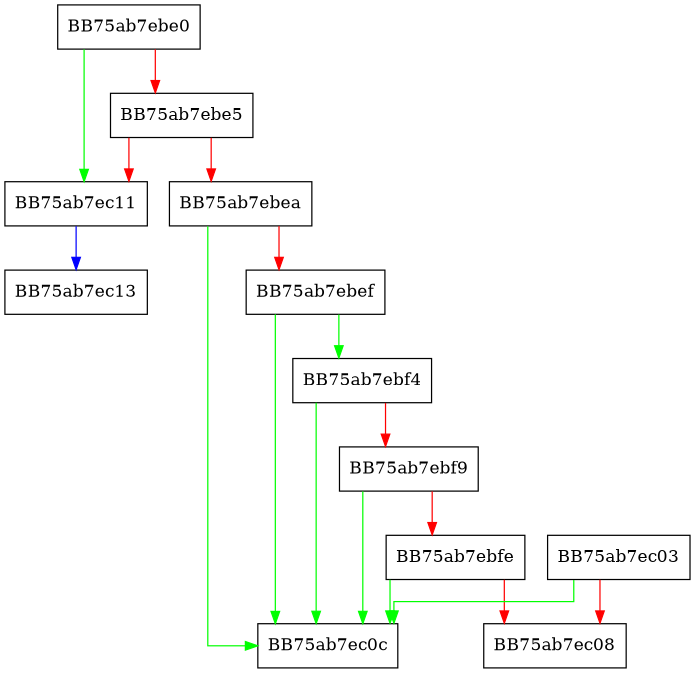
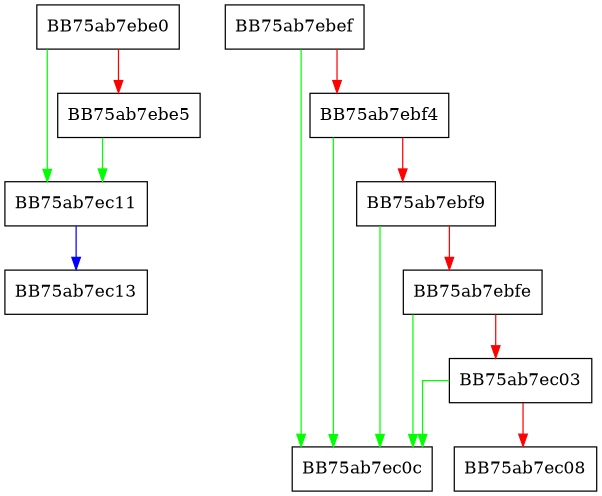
(129, 153) -> (103, 153)
(241, 204) -> none
(339, 330) -> (337, 65)
(504, 594) -> (496, 330)
